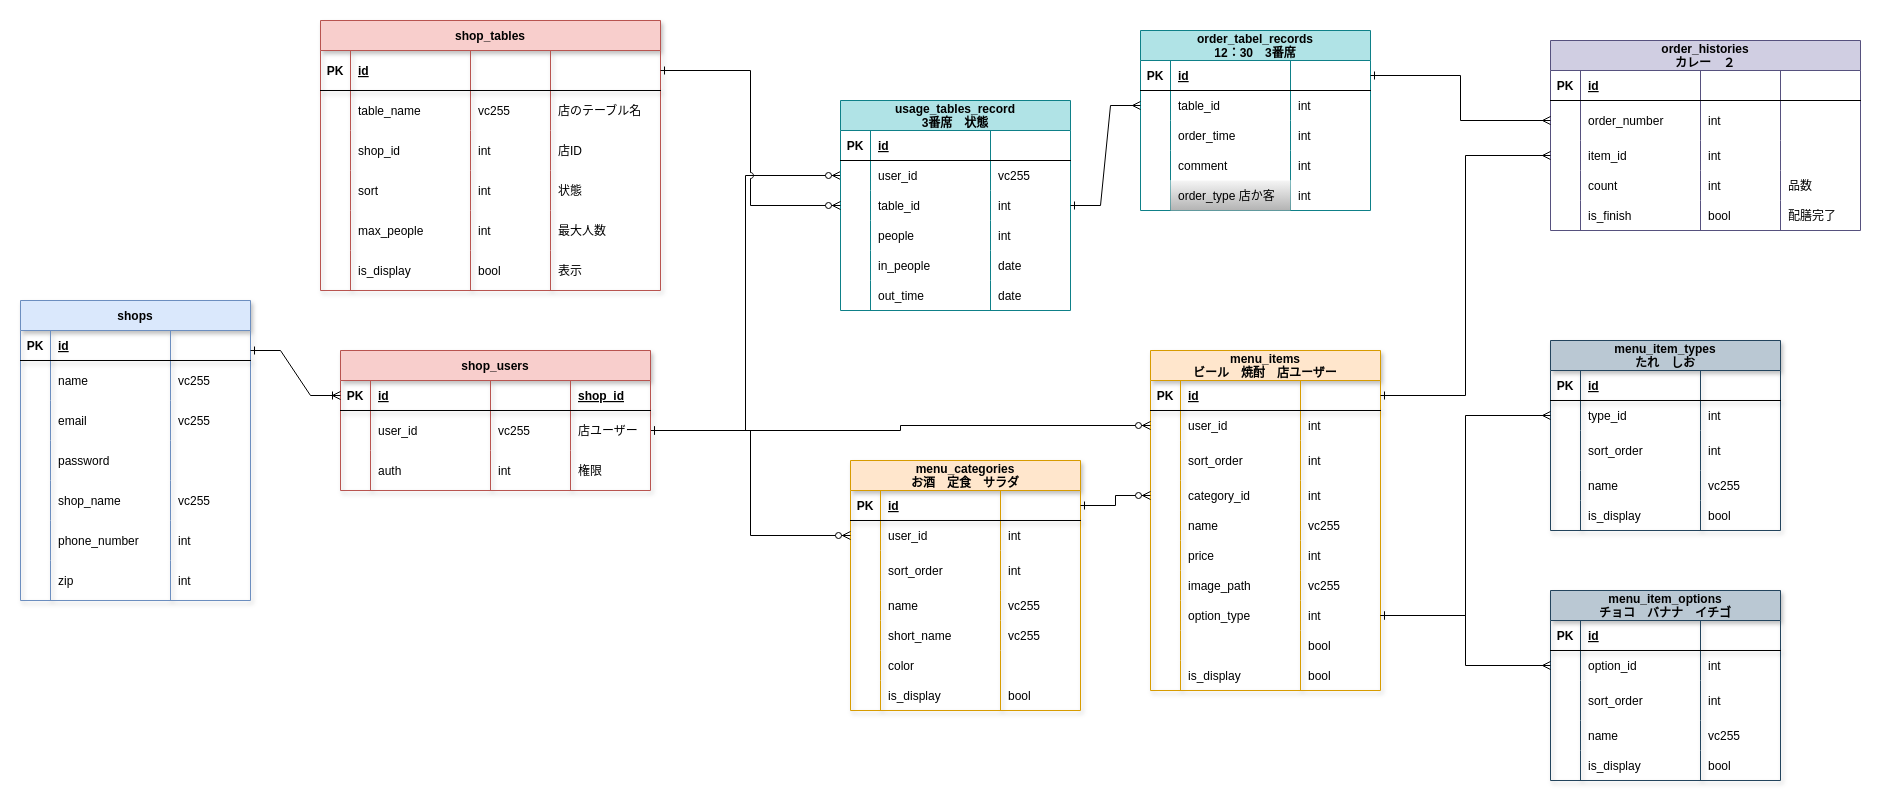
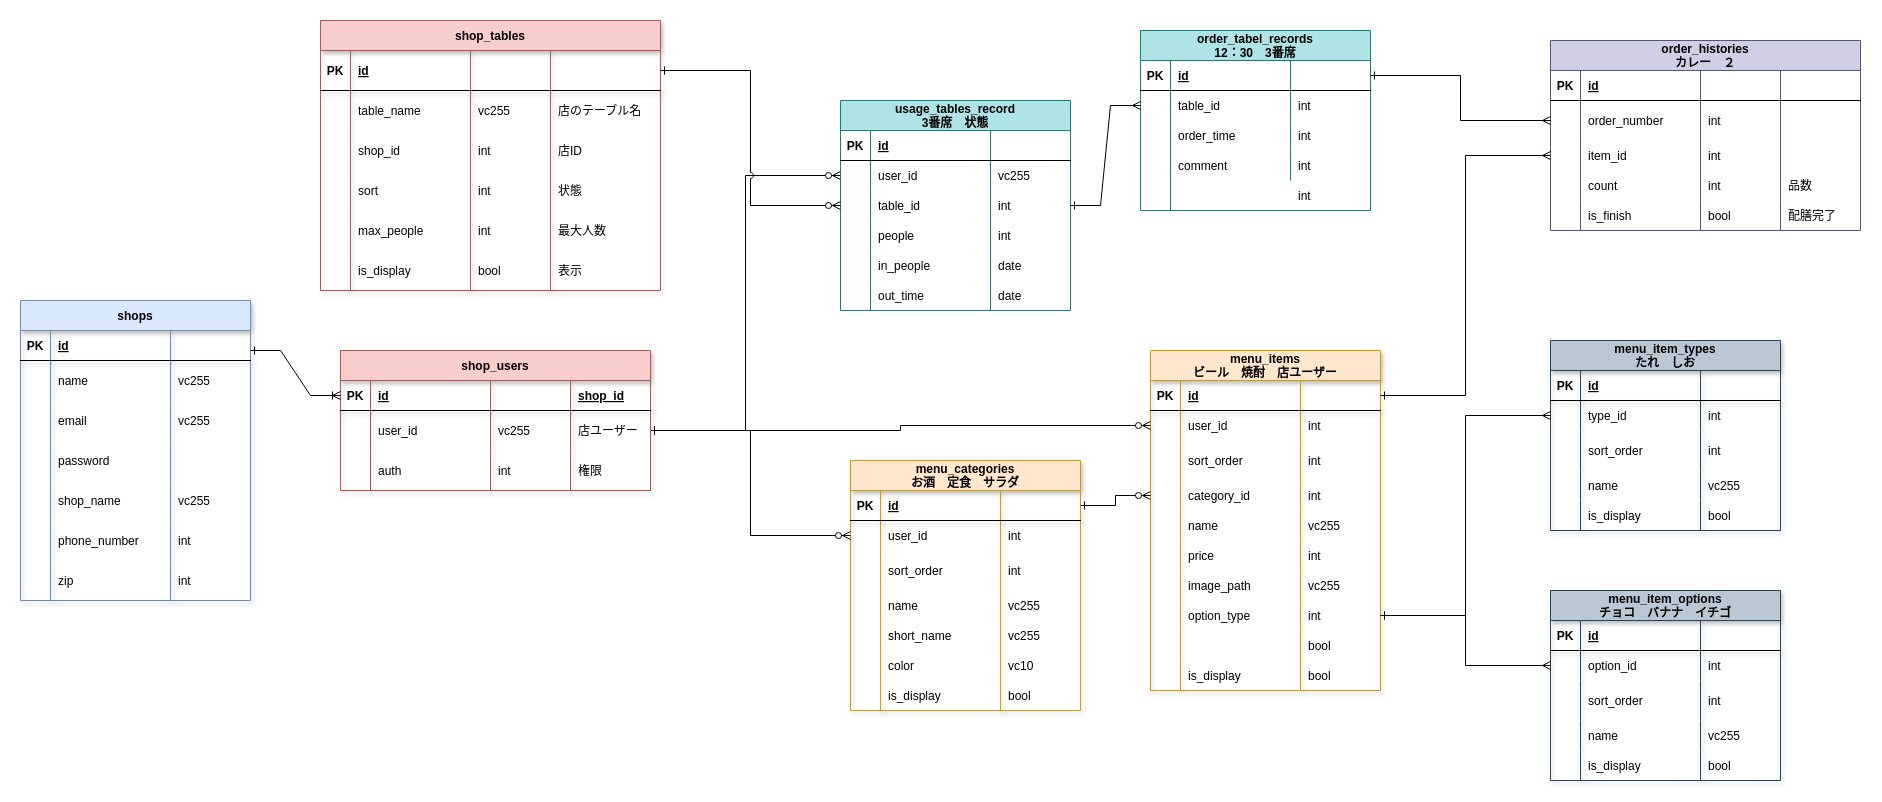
(1231, 196) -> none
none -> (1041, 666)
